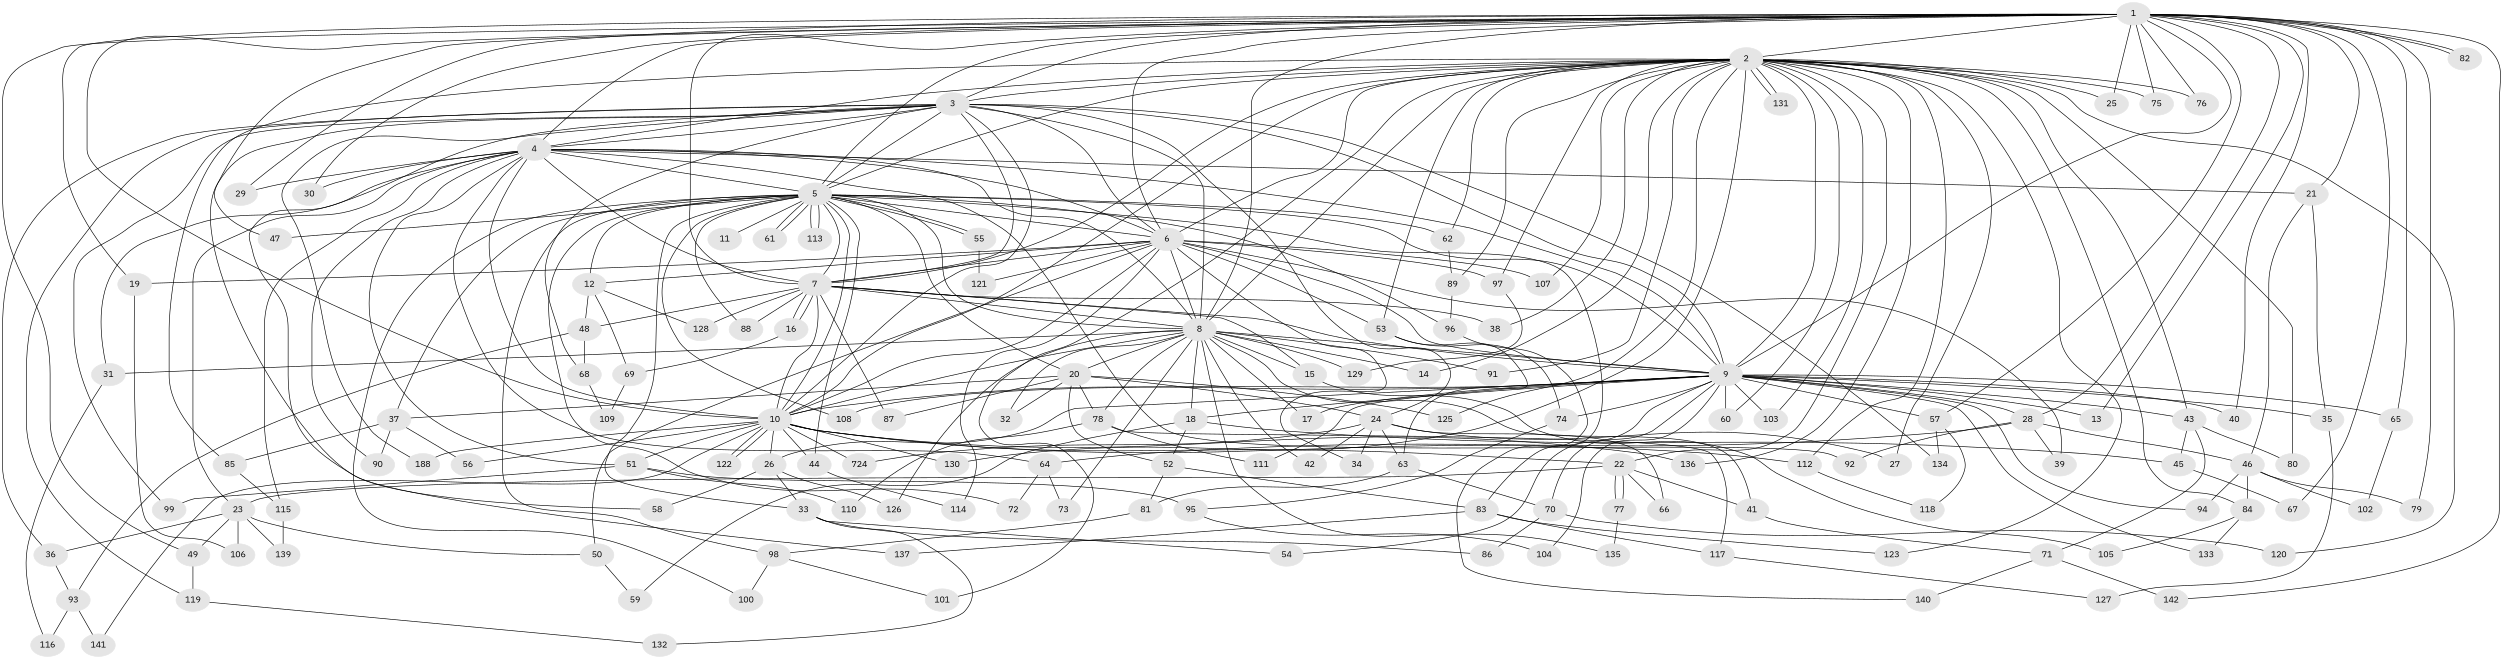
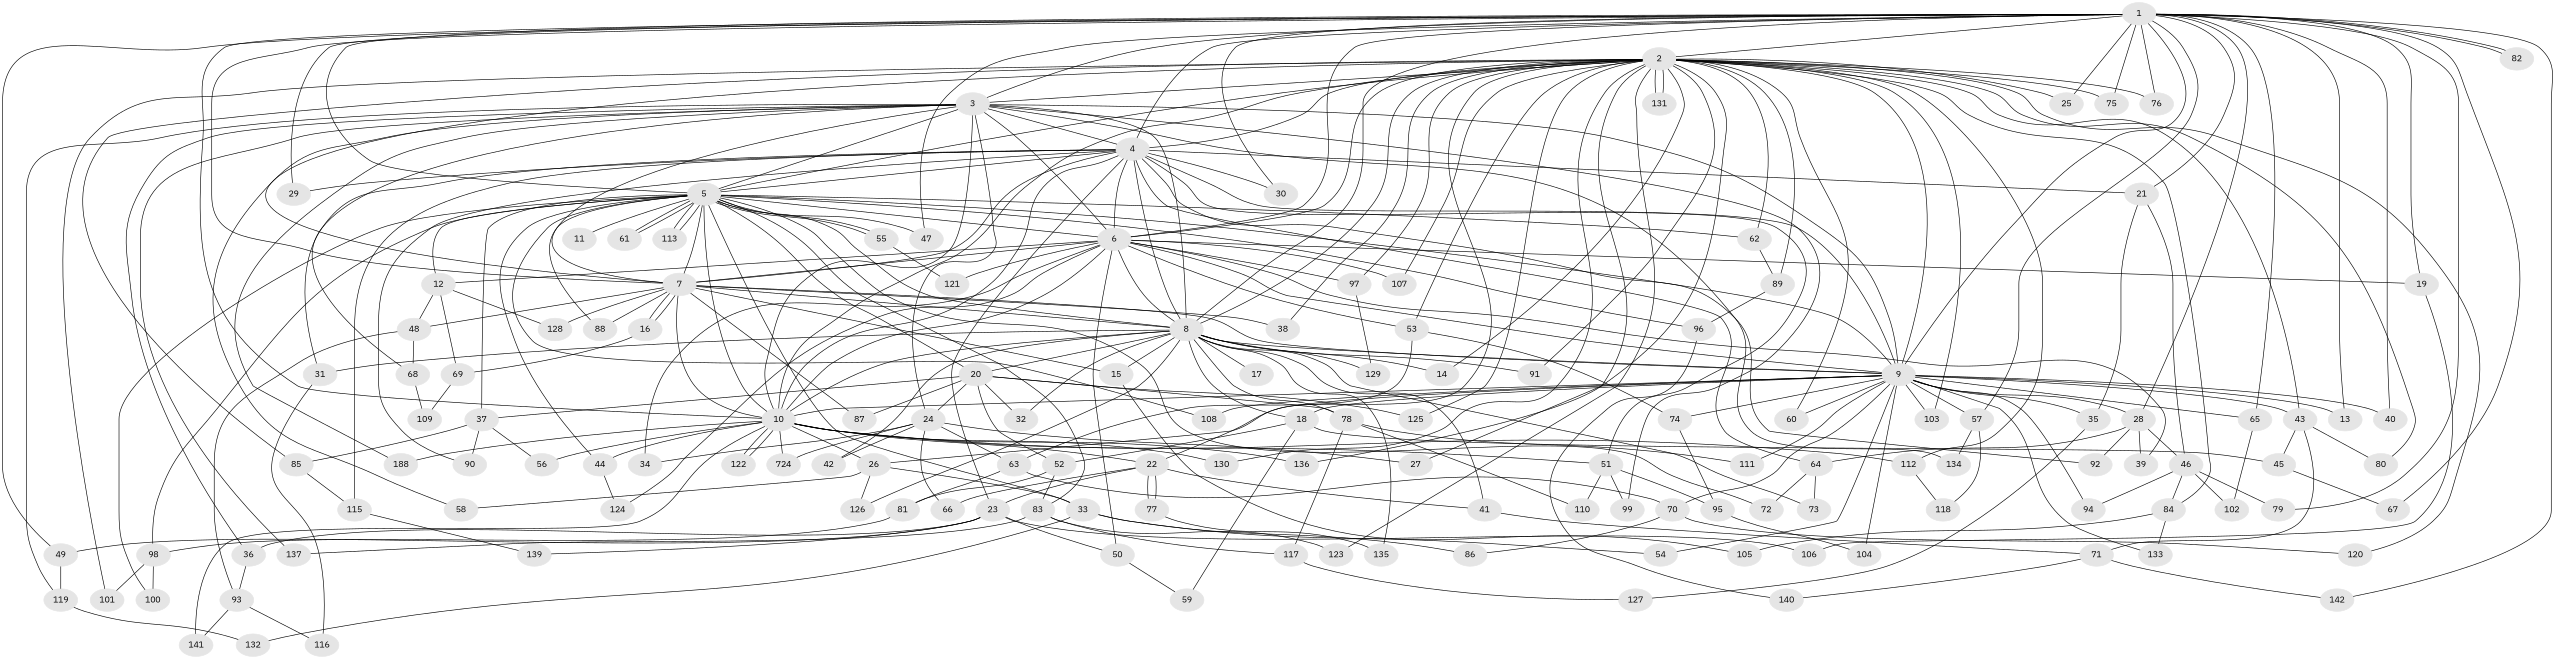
(1514, 387) -> none
(958, 510) -> (618, 510)
